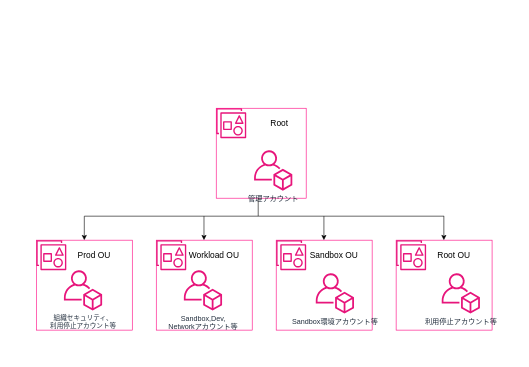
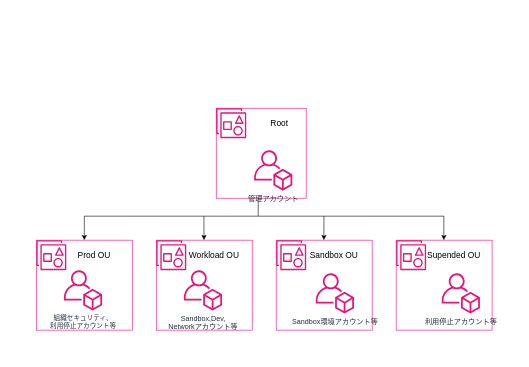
(454, 255) -> (454, 255)
